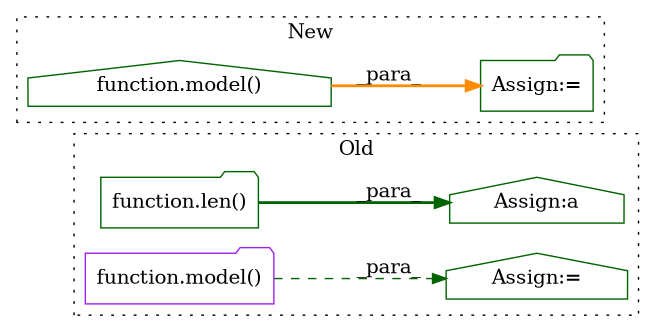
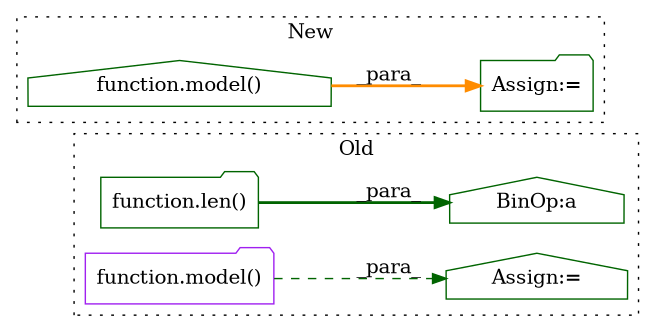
(537, 203) -> (537, 203)
